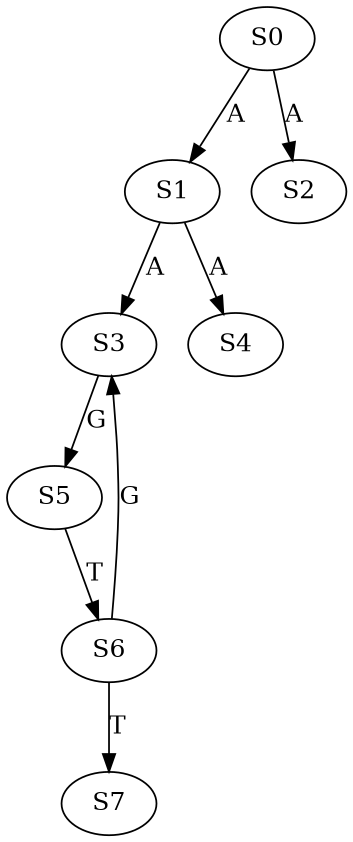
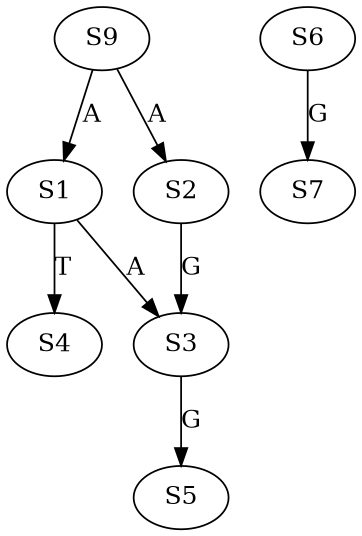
(267, 39) -> (102, 39)
(218, 268) -> (63, 268)
(118, 507) -> (181, 259)
(79, 566) -> none
(118, 727) -> (318, 115)
